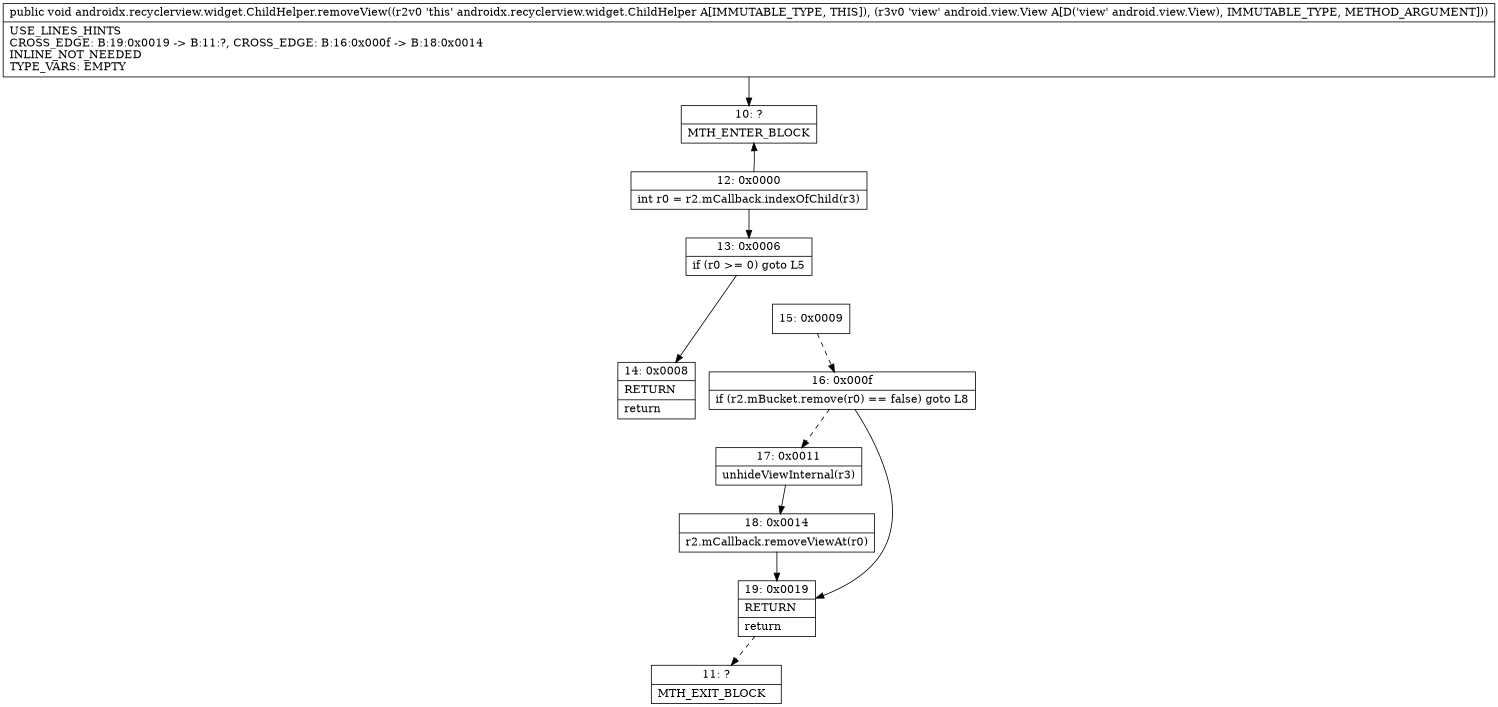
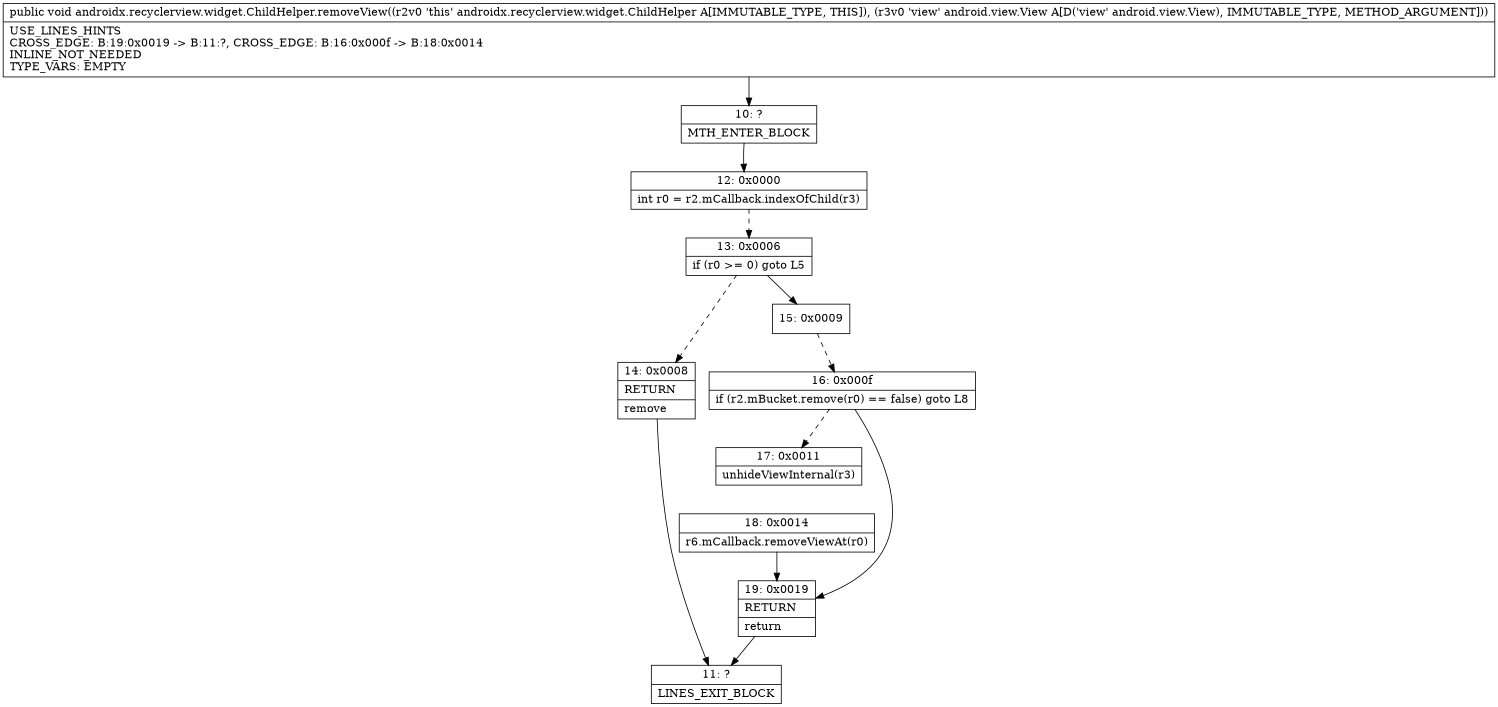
(754, 161) -> (744, 153)
(749, 220) -> (749, 220)
none -> (779, 287)
(708, 315) -> (708, 315)
(643, 409) -> (646, 409)
(784, 496) -> none
none -> (669, 541)
(777, 542) -> (777, 542)
(746, 648) -> (746, 648)
(712, 694) -> (716, 694)
